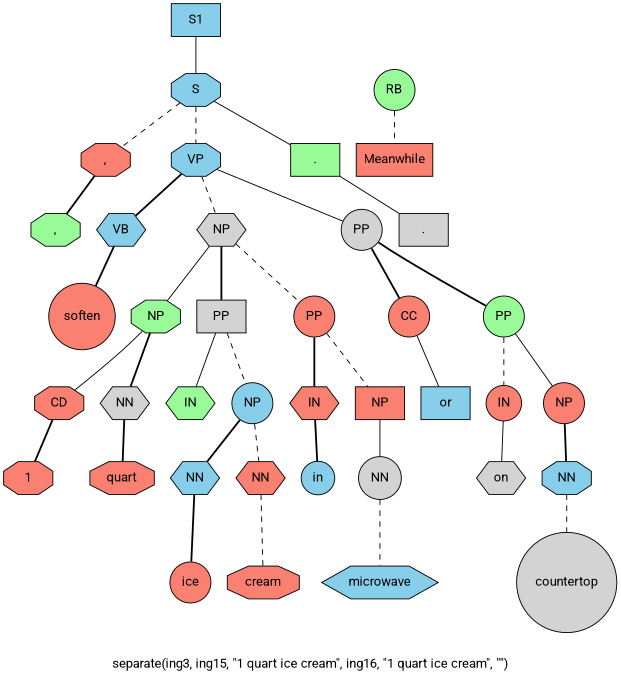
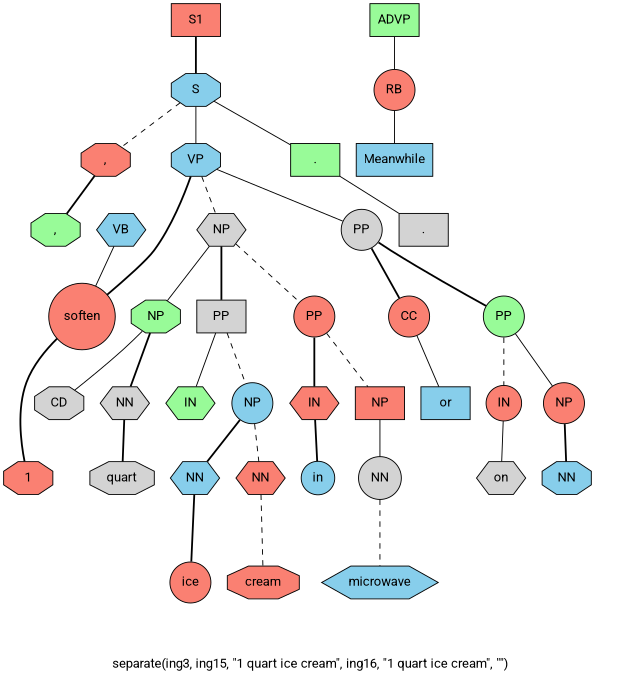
(196, 20) -> (196, 20)
none -> (395, 20)
(196, 55) -> (196, 55)
(395, 90) -> (395, 90)
(196, 125) -> (196, 125)
(395, 127) -> (395, 127)
(395, 160) -> (395, 160)
(159, 195) -> (159, 243)
(105, 266) -> (105, 266)
(59, 403) -> (59, 403)
(44, 441) -> (23, 395)
(122, 478) -> (122, 478)
(567, 582) -> none
